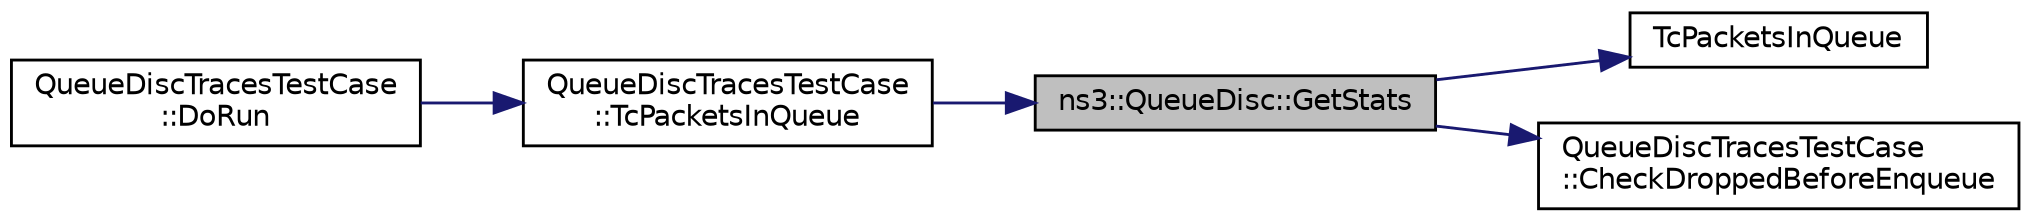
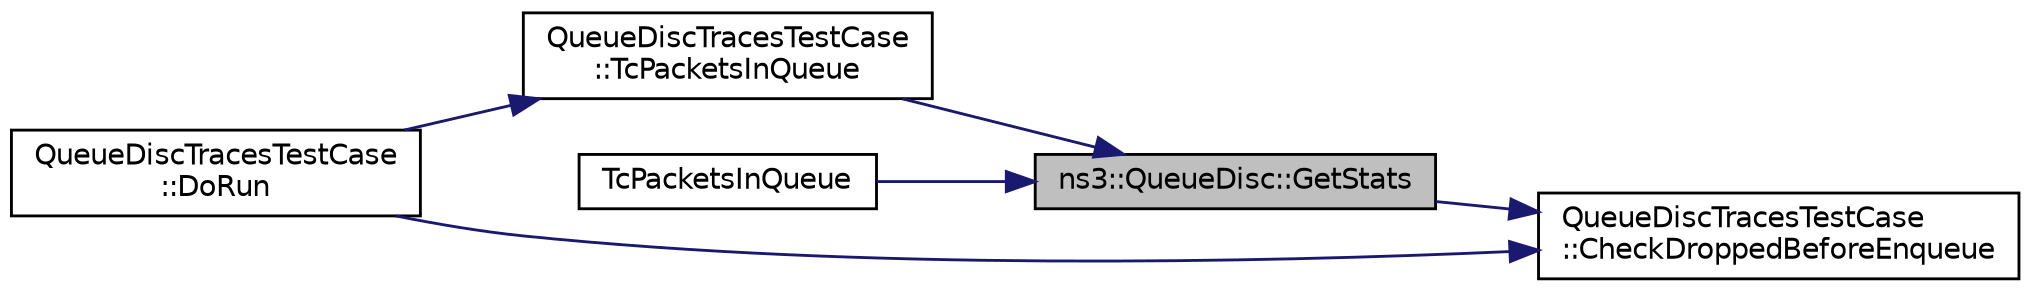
(1518, 70) -> (942, 182)
none -> (952, 260)
